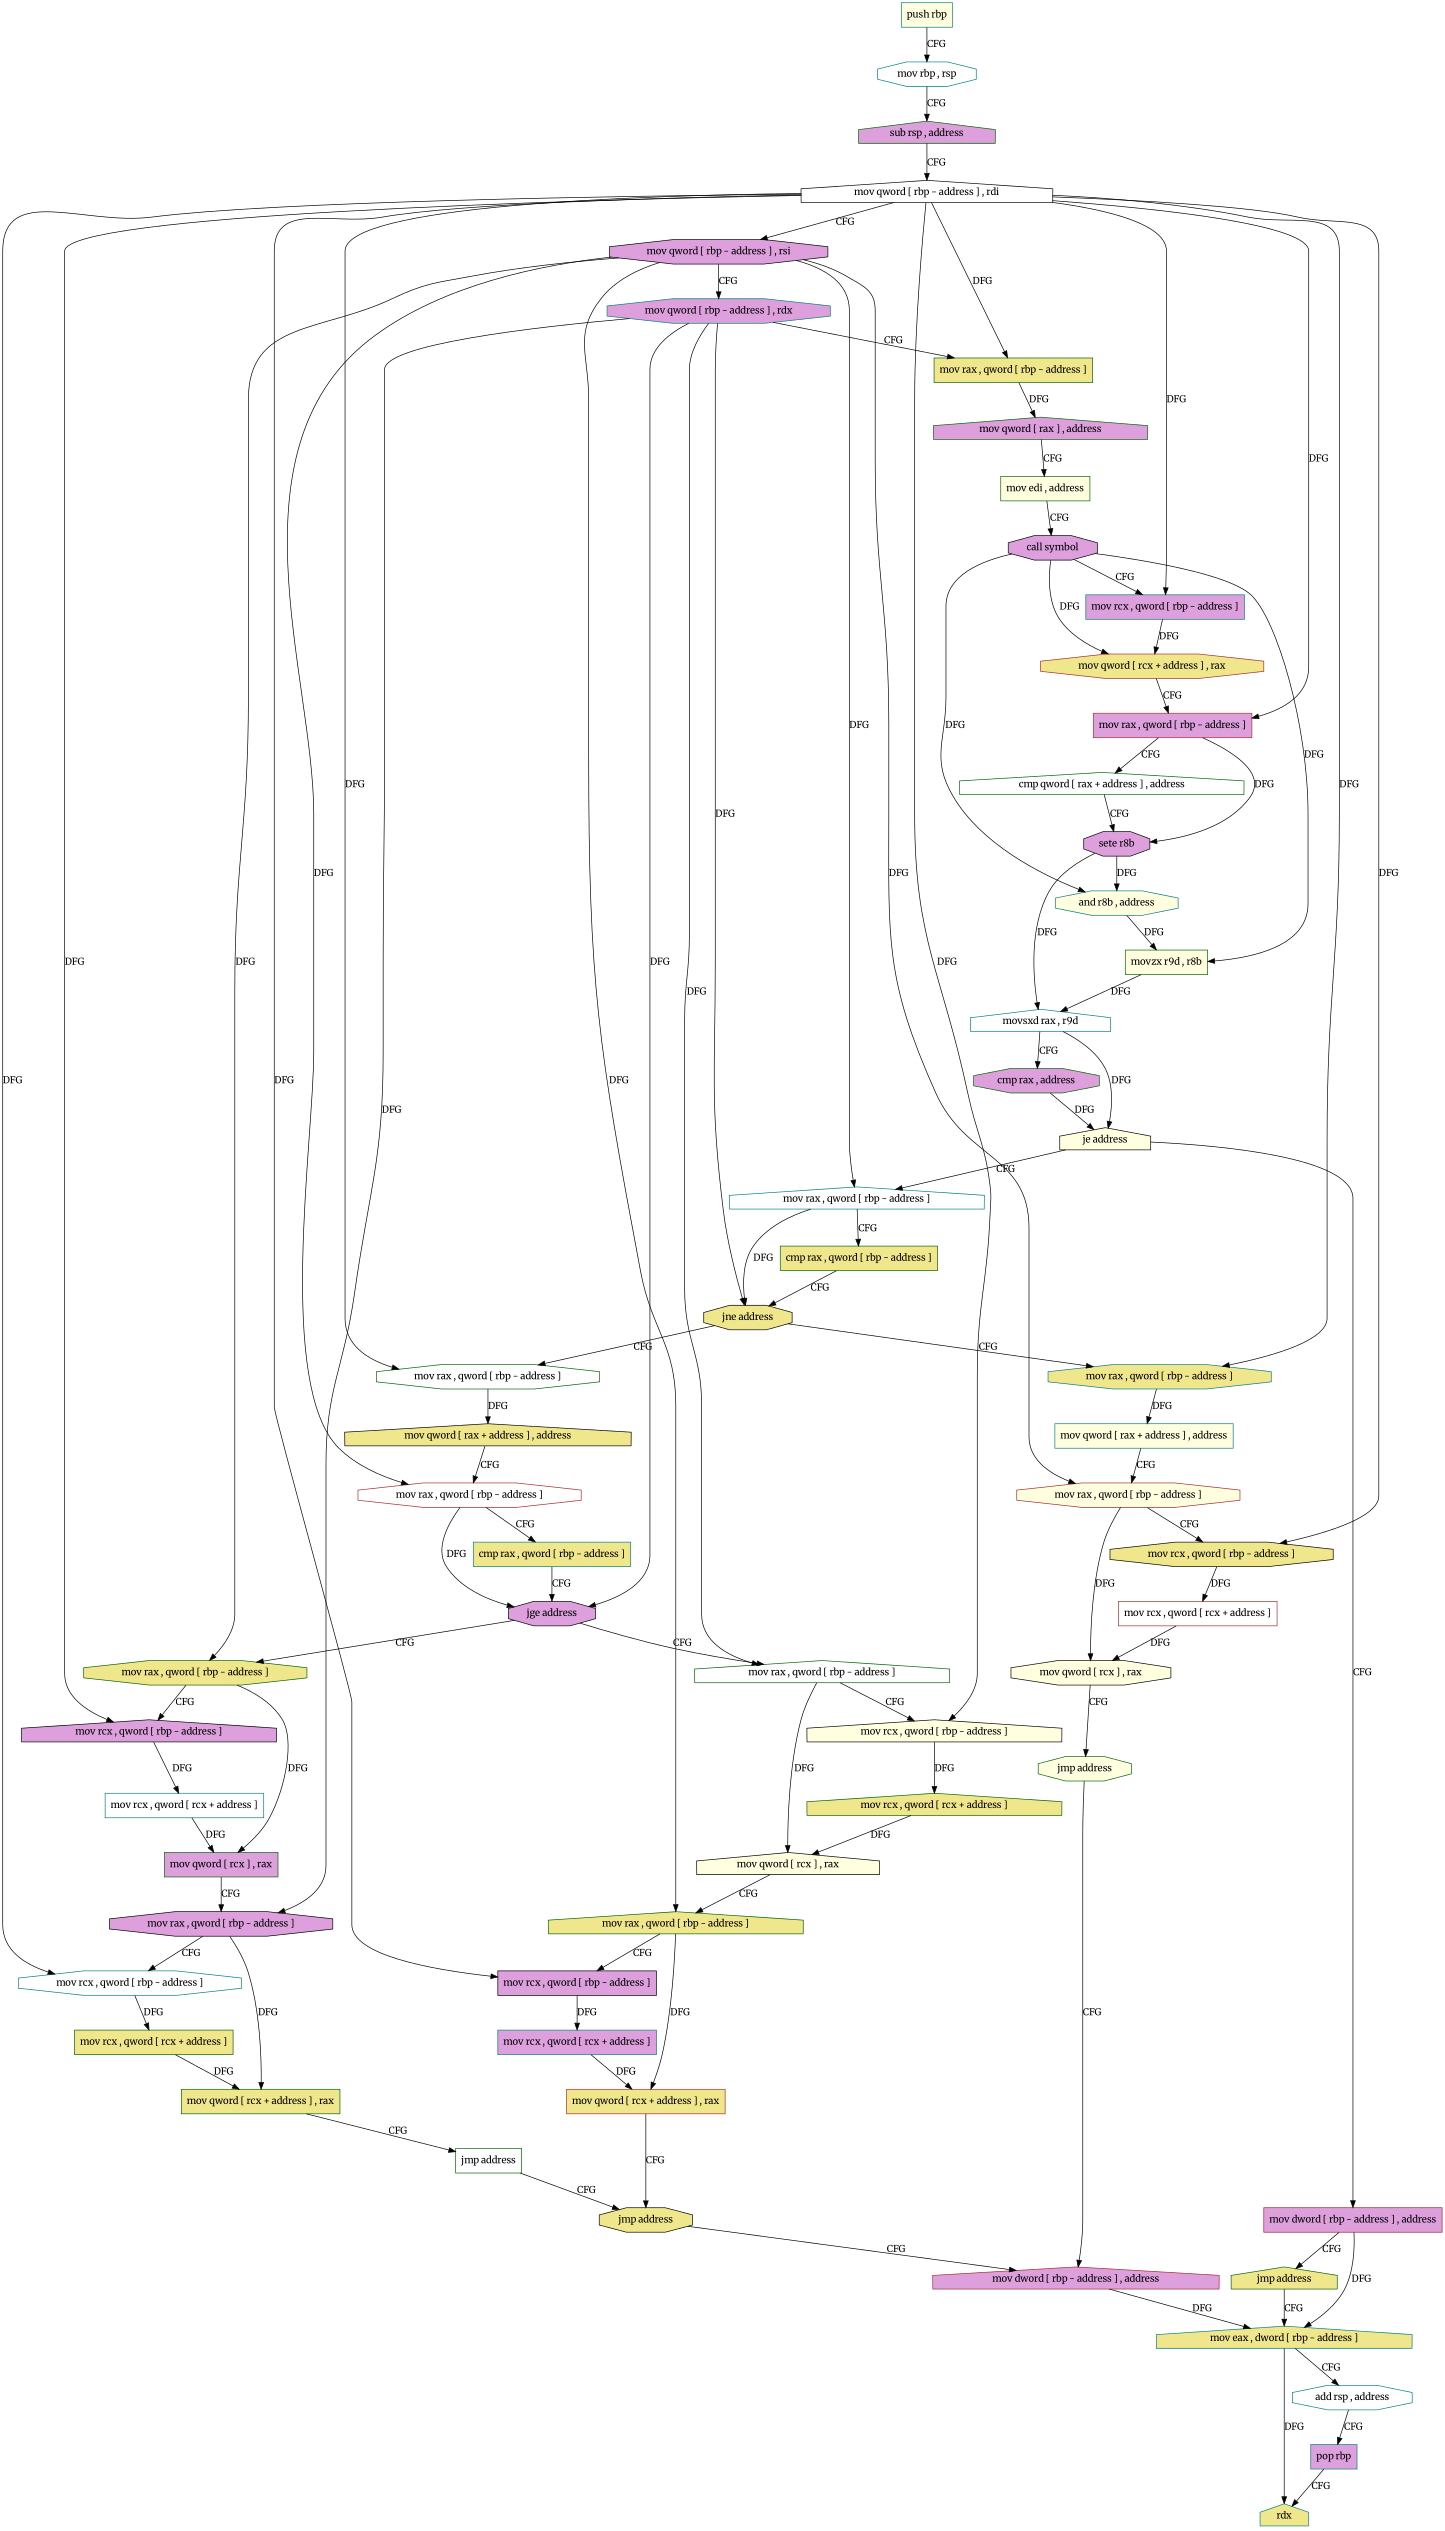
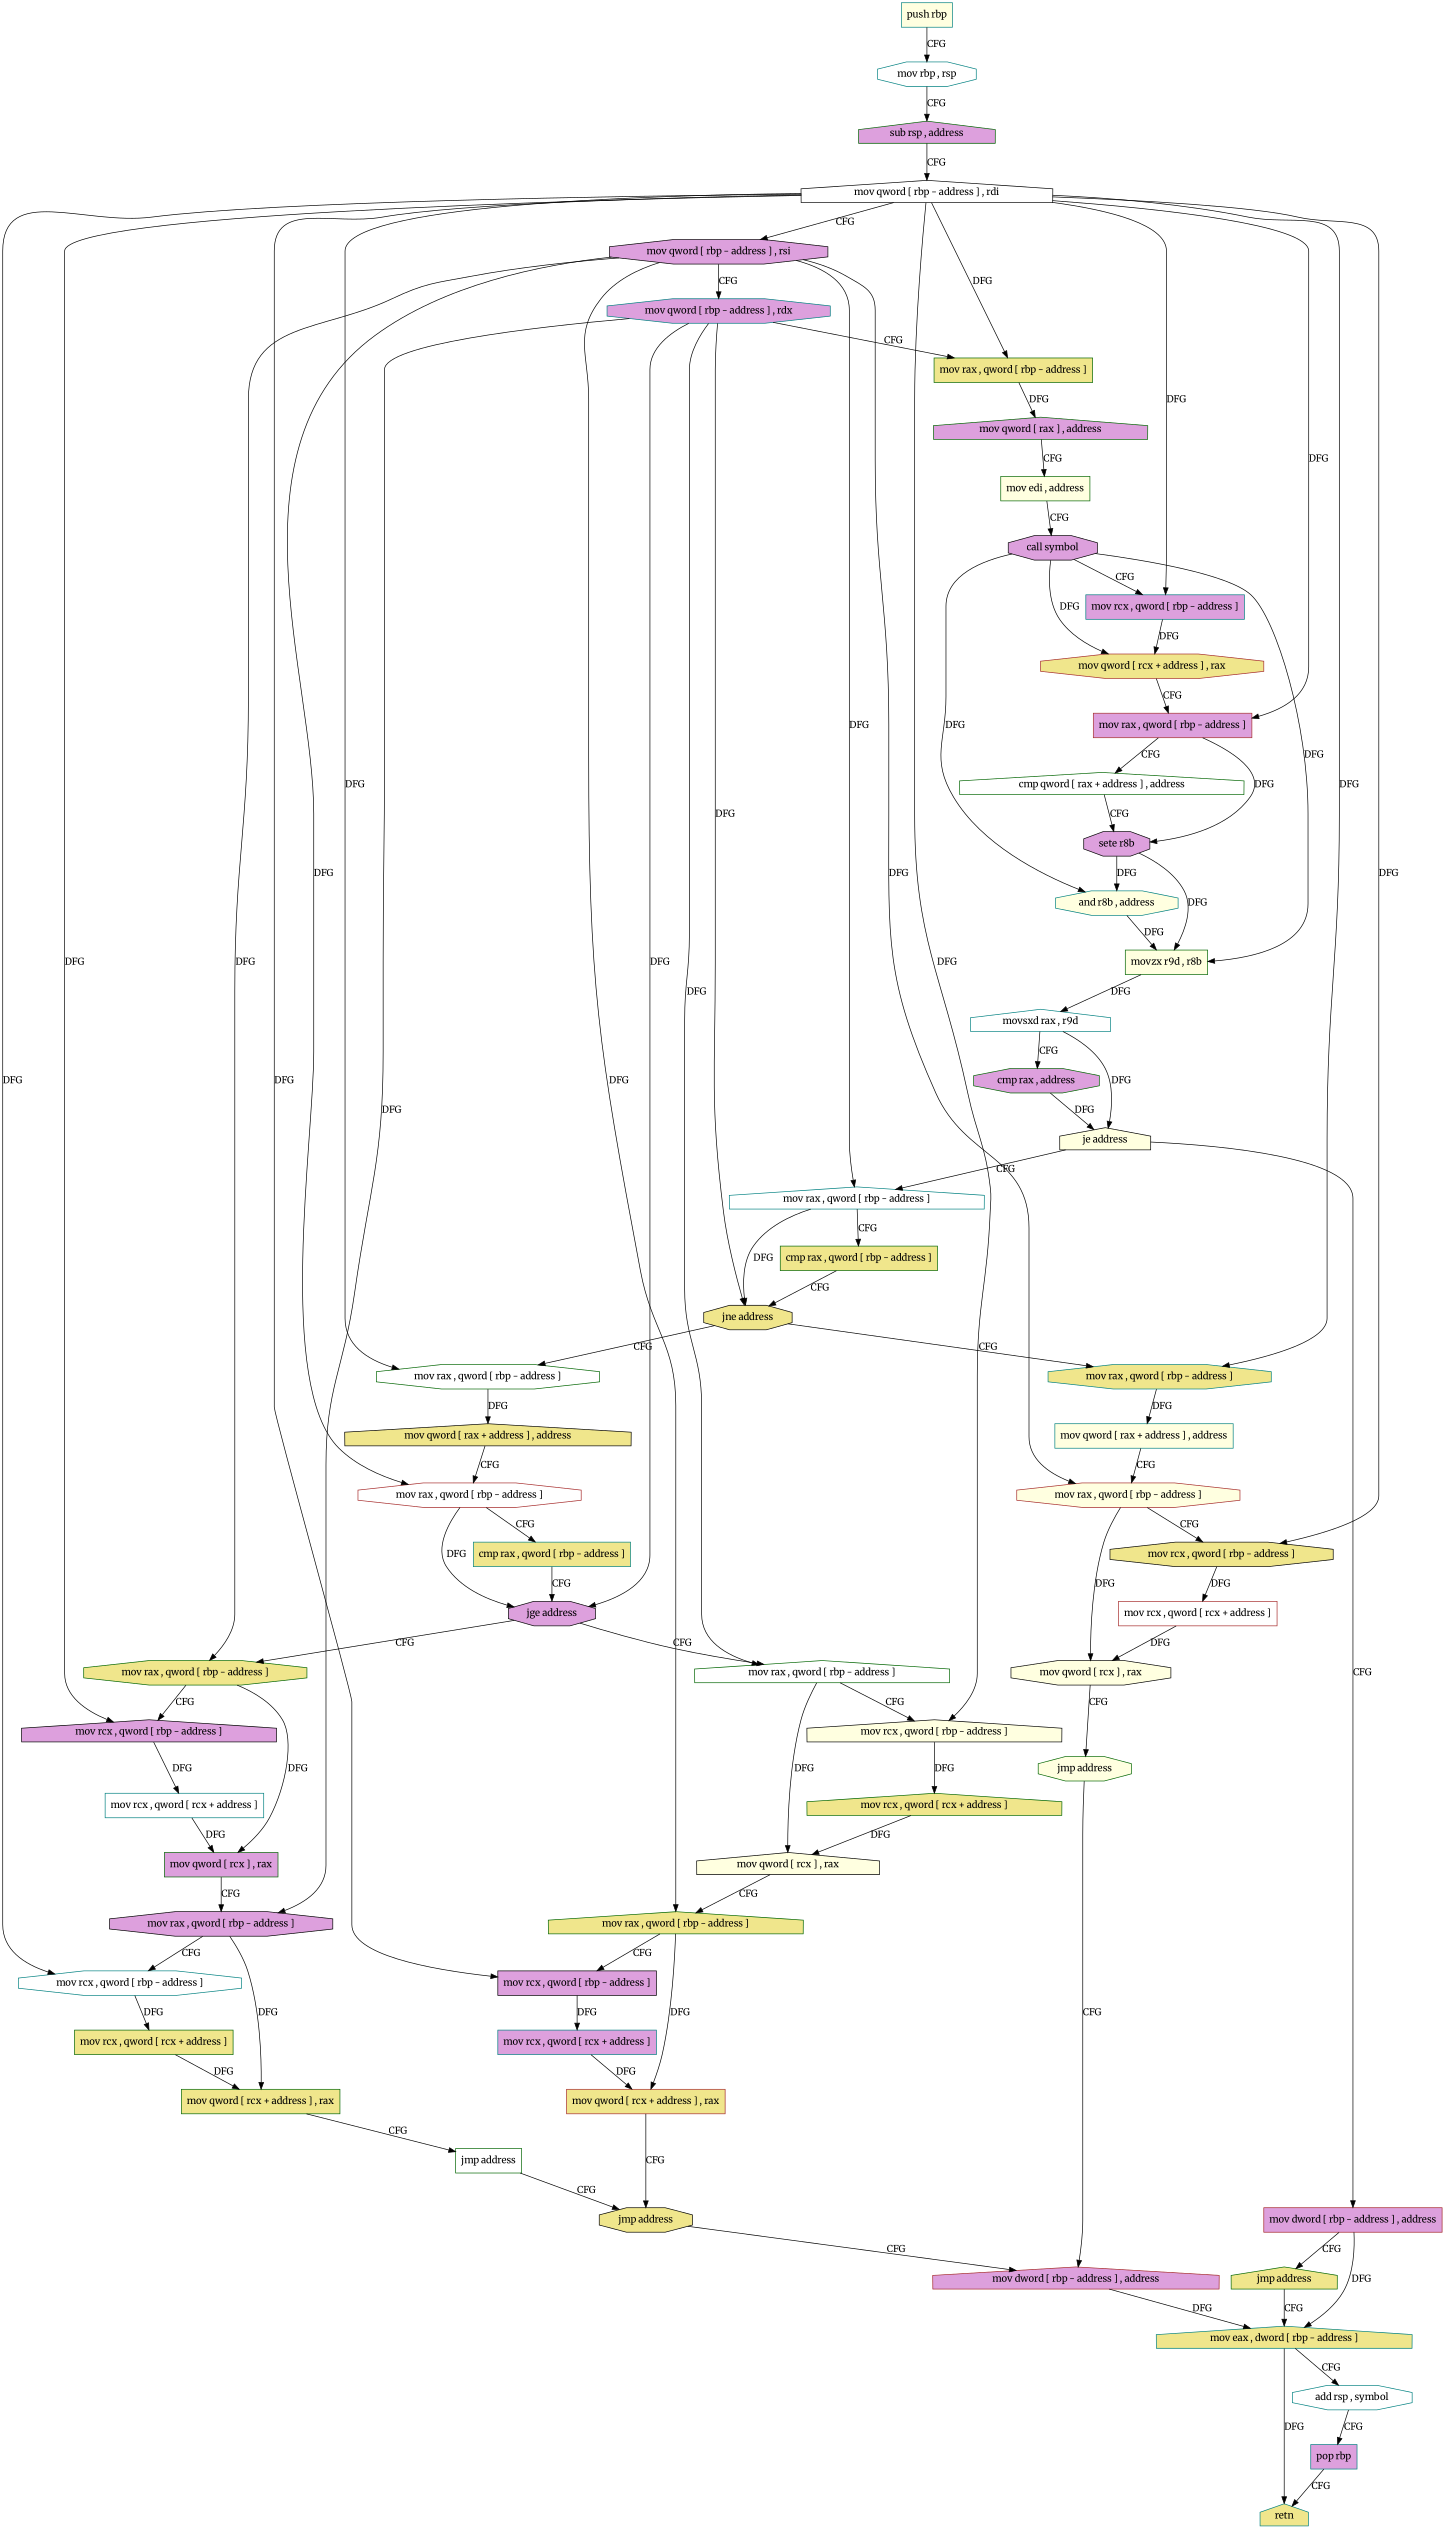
(1039, 916) -> (1183, 889)
(1352, 2398) -> (1352, 2398)
(1284, 2516) -> (1284, 2516)
